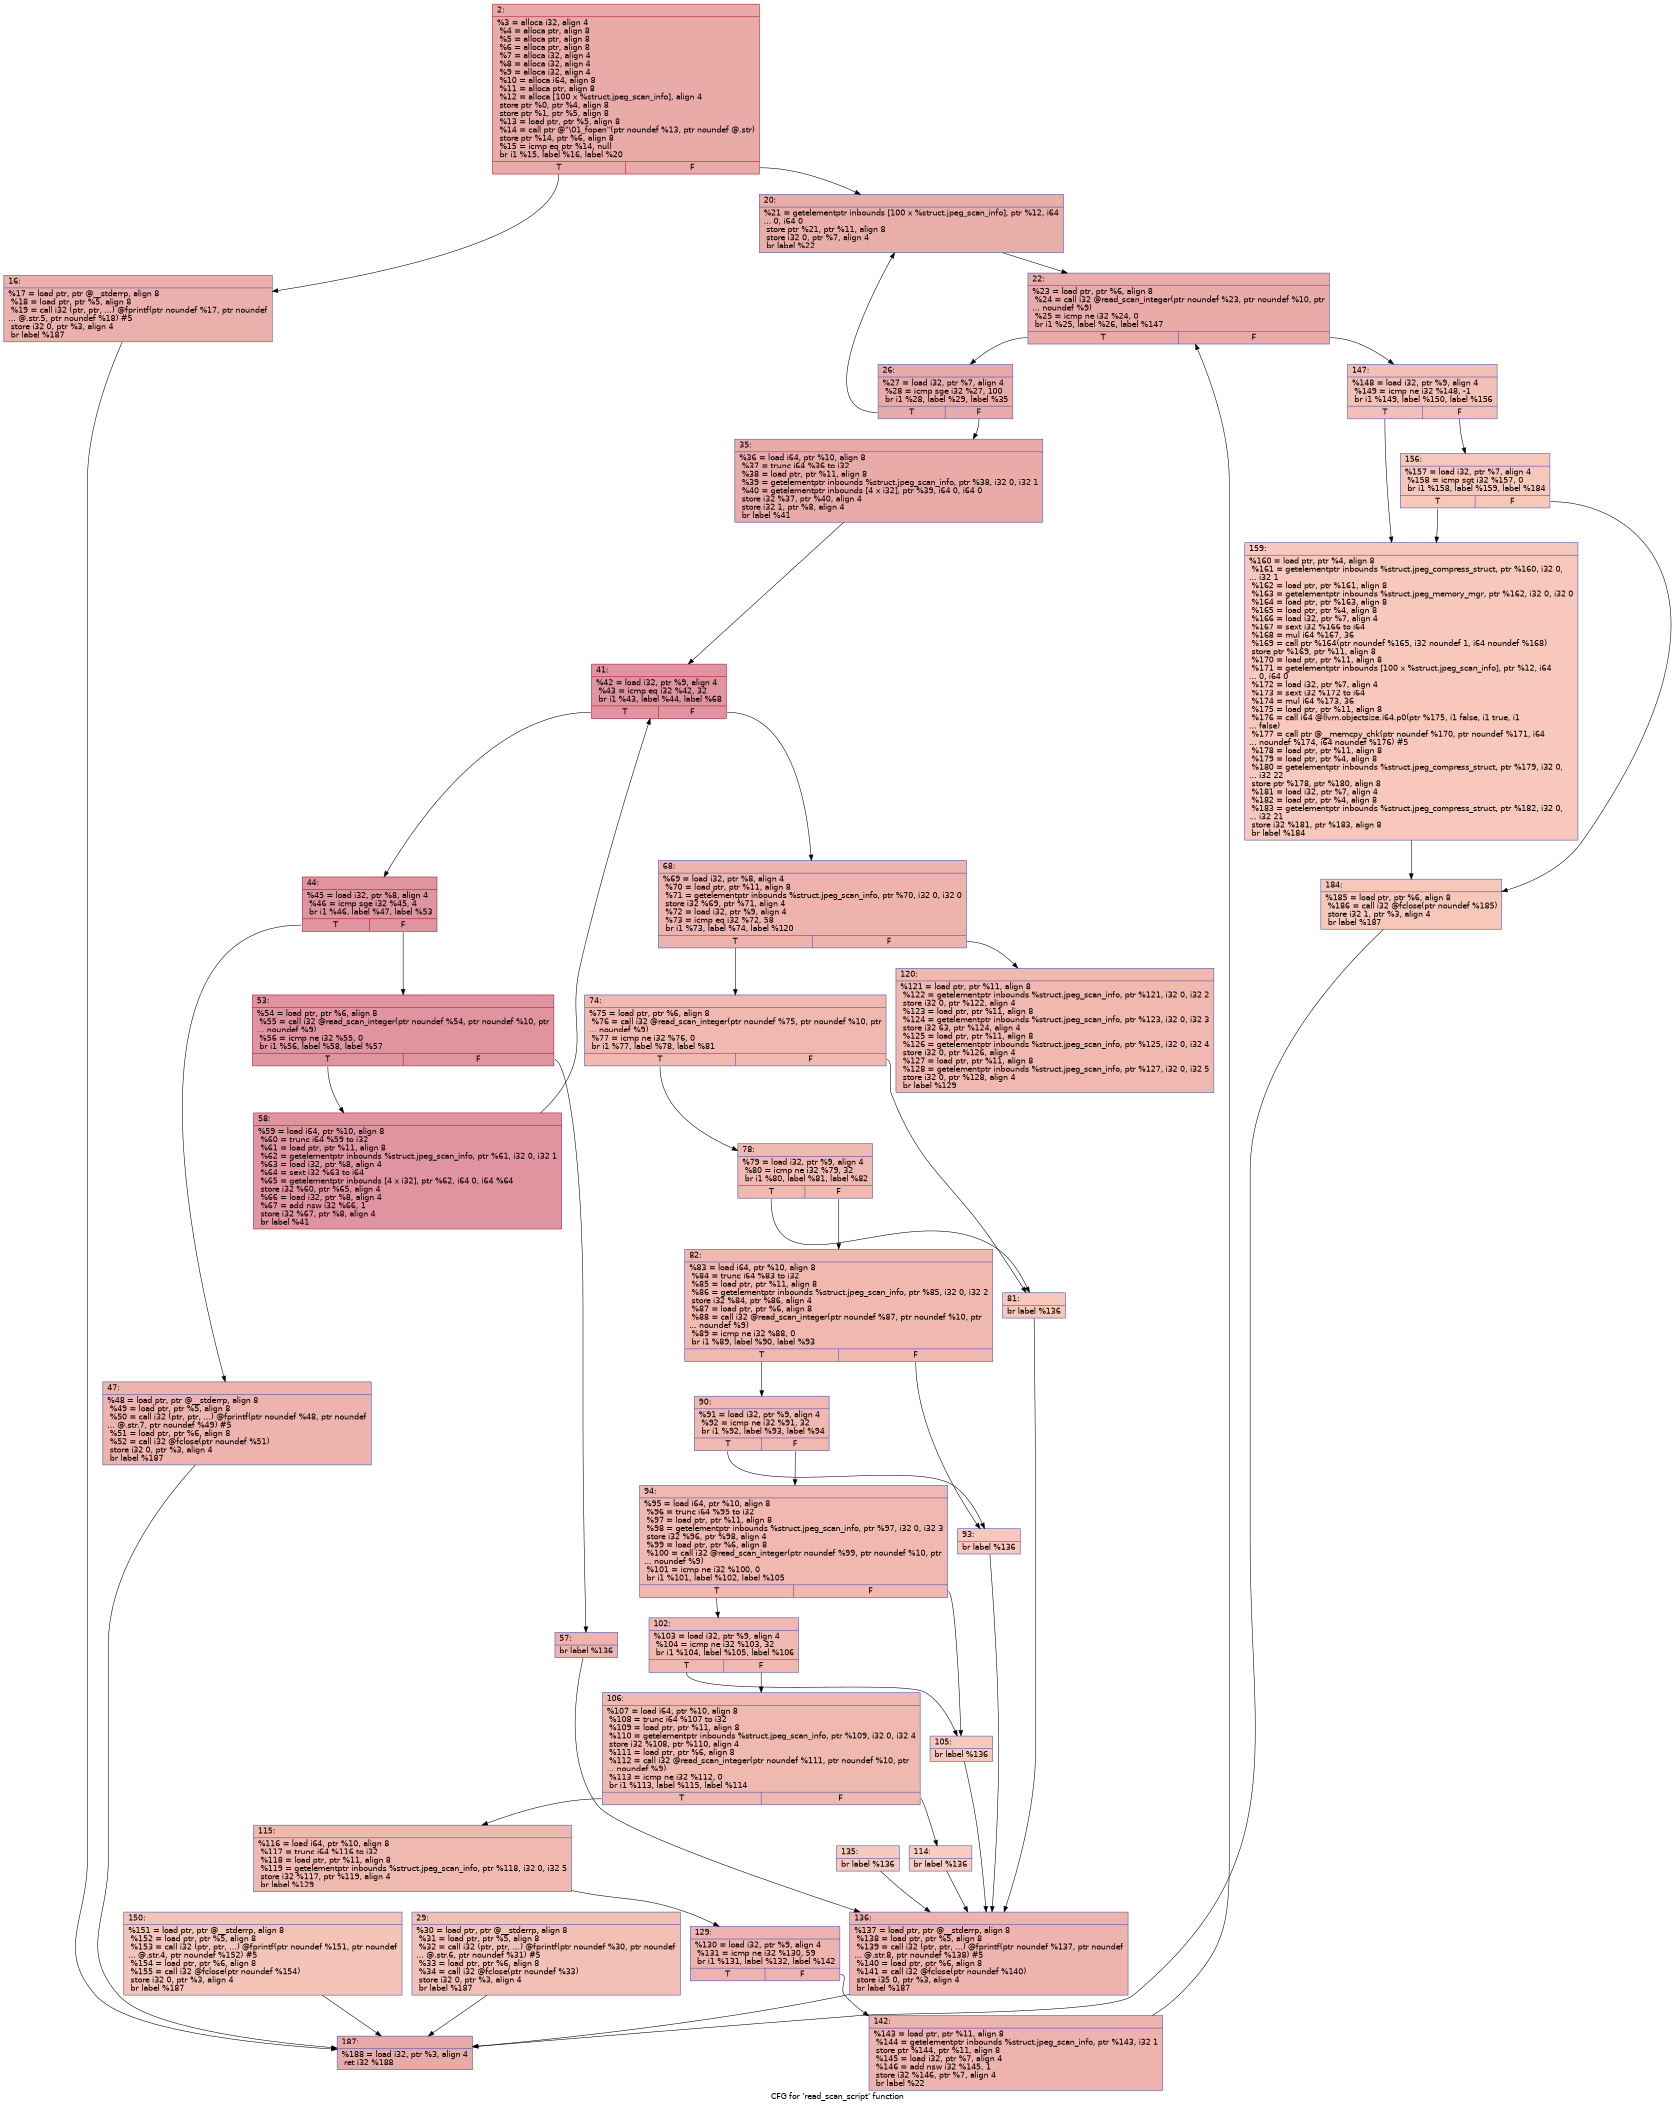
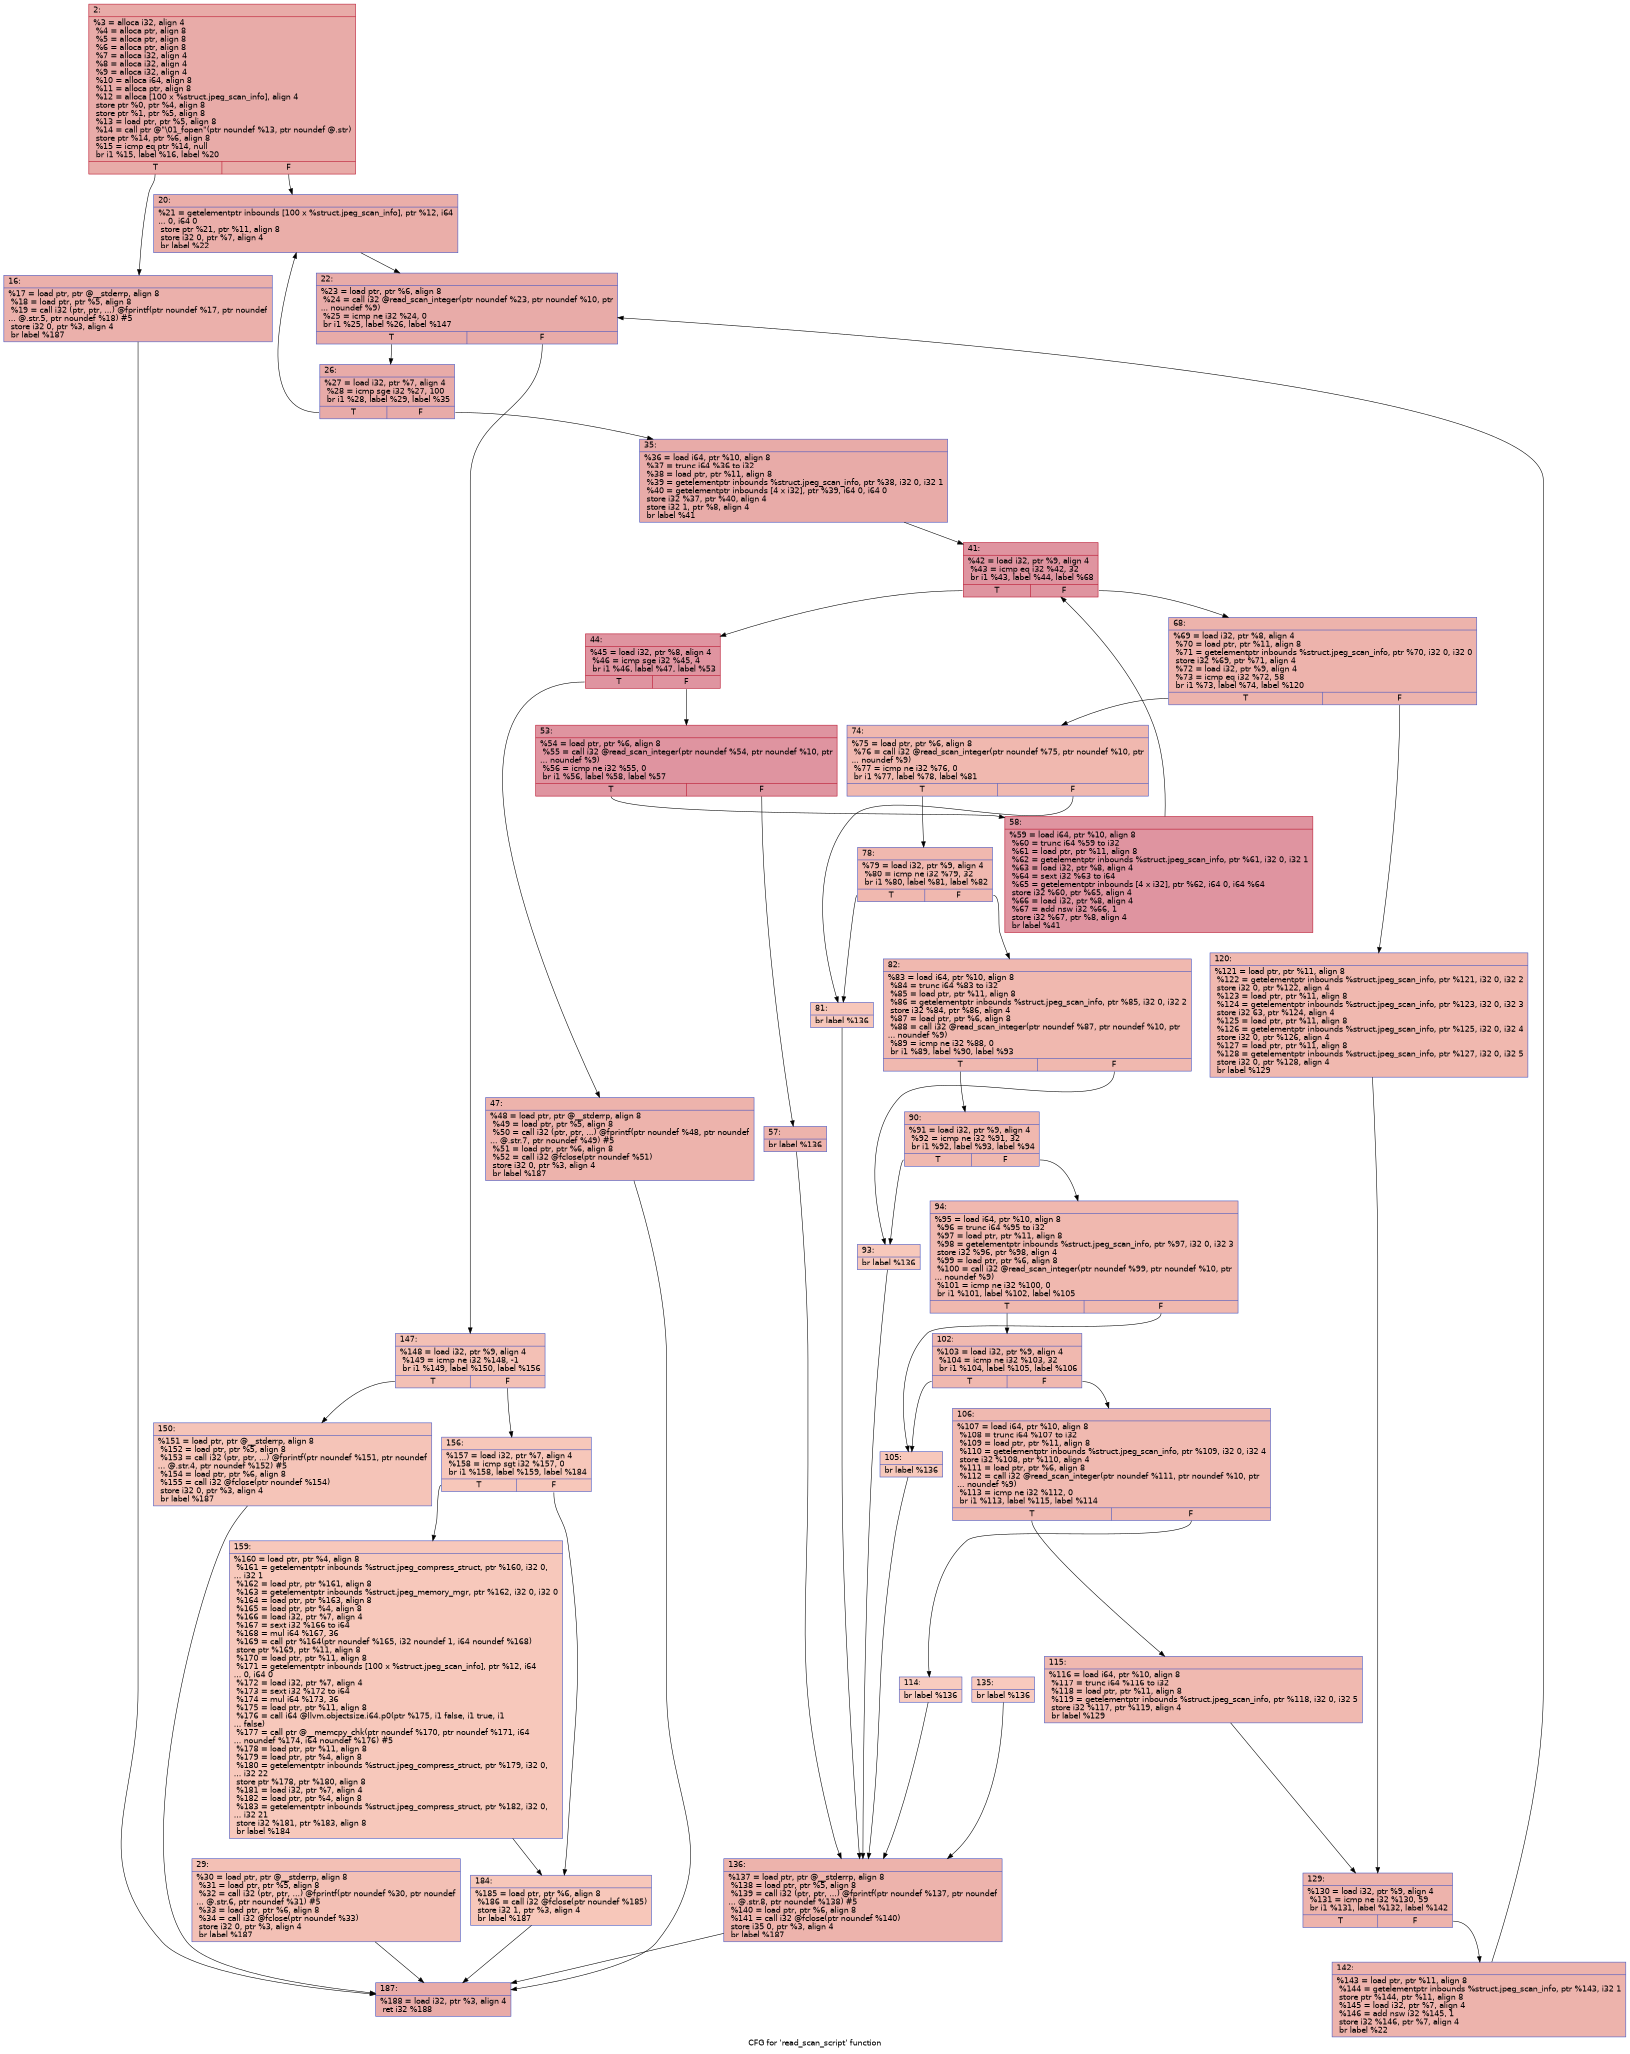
(1387, 478) -> (357, 1393)
none -> (1378, 1472)
